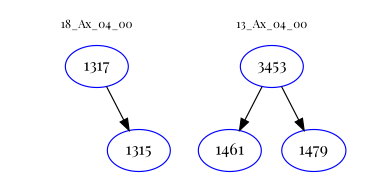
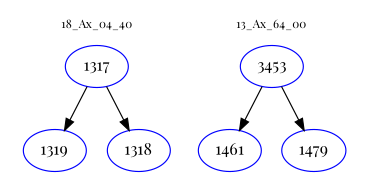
(97, 25) -> (97, 25)
(272, 25) -> (272, 25)
none -> (55, 150)
(139, 150) -> (139, 150)
